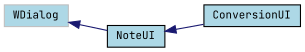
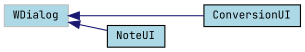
(190, 27) -> (142, 16)
